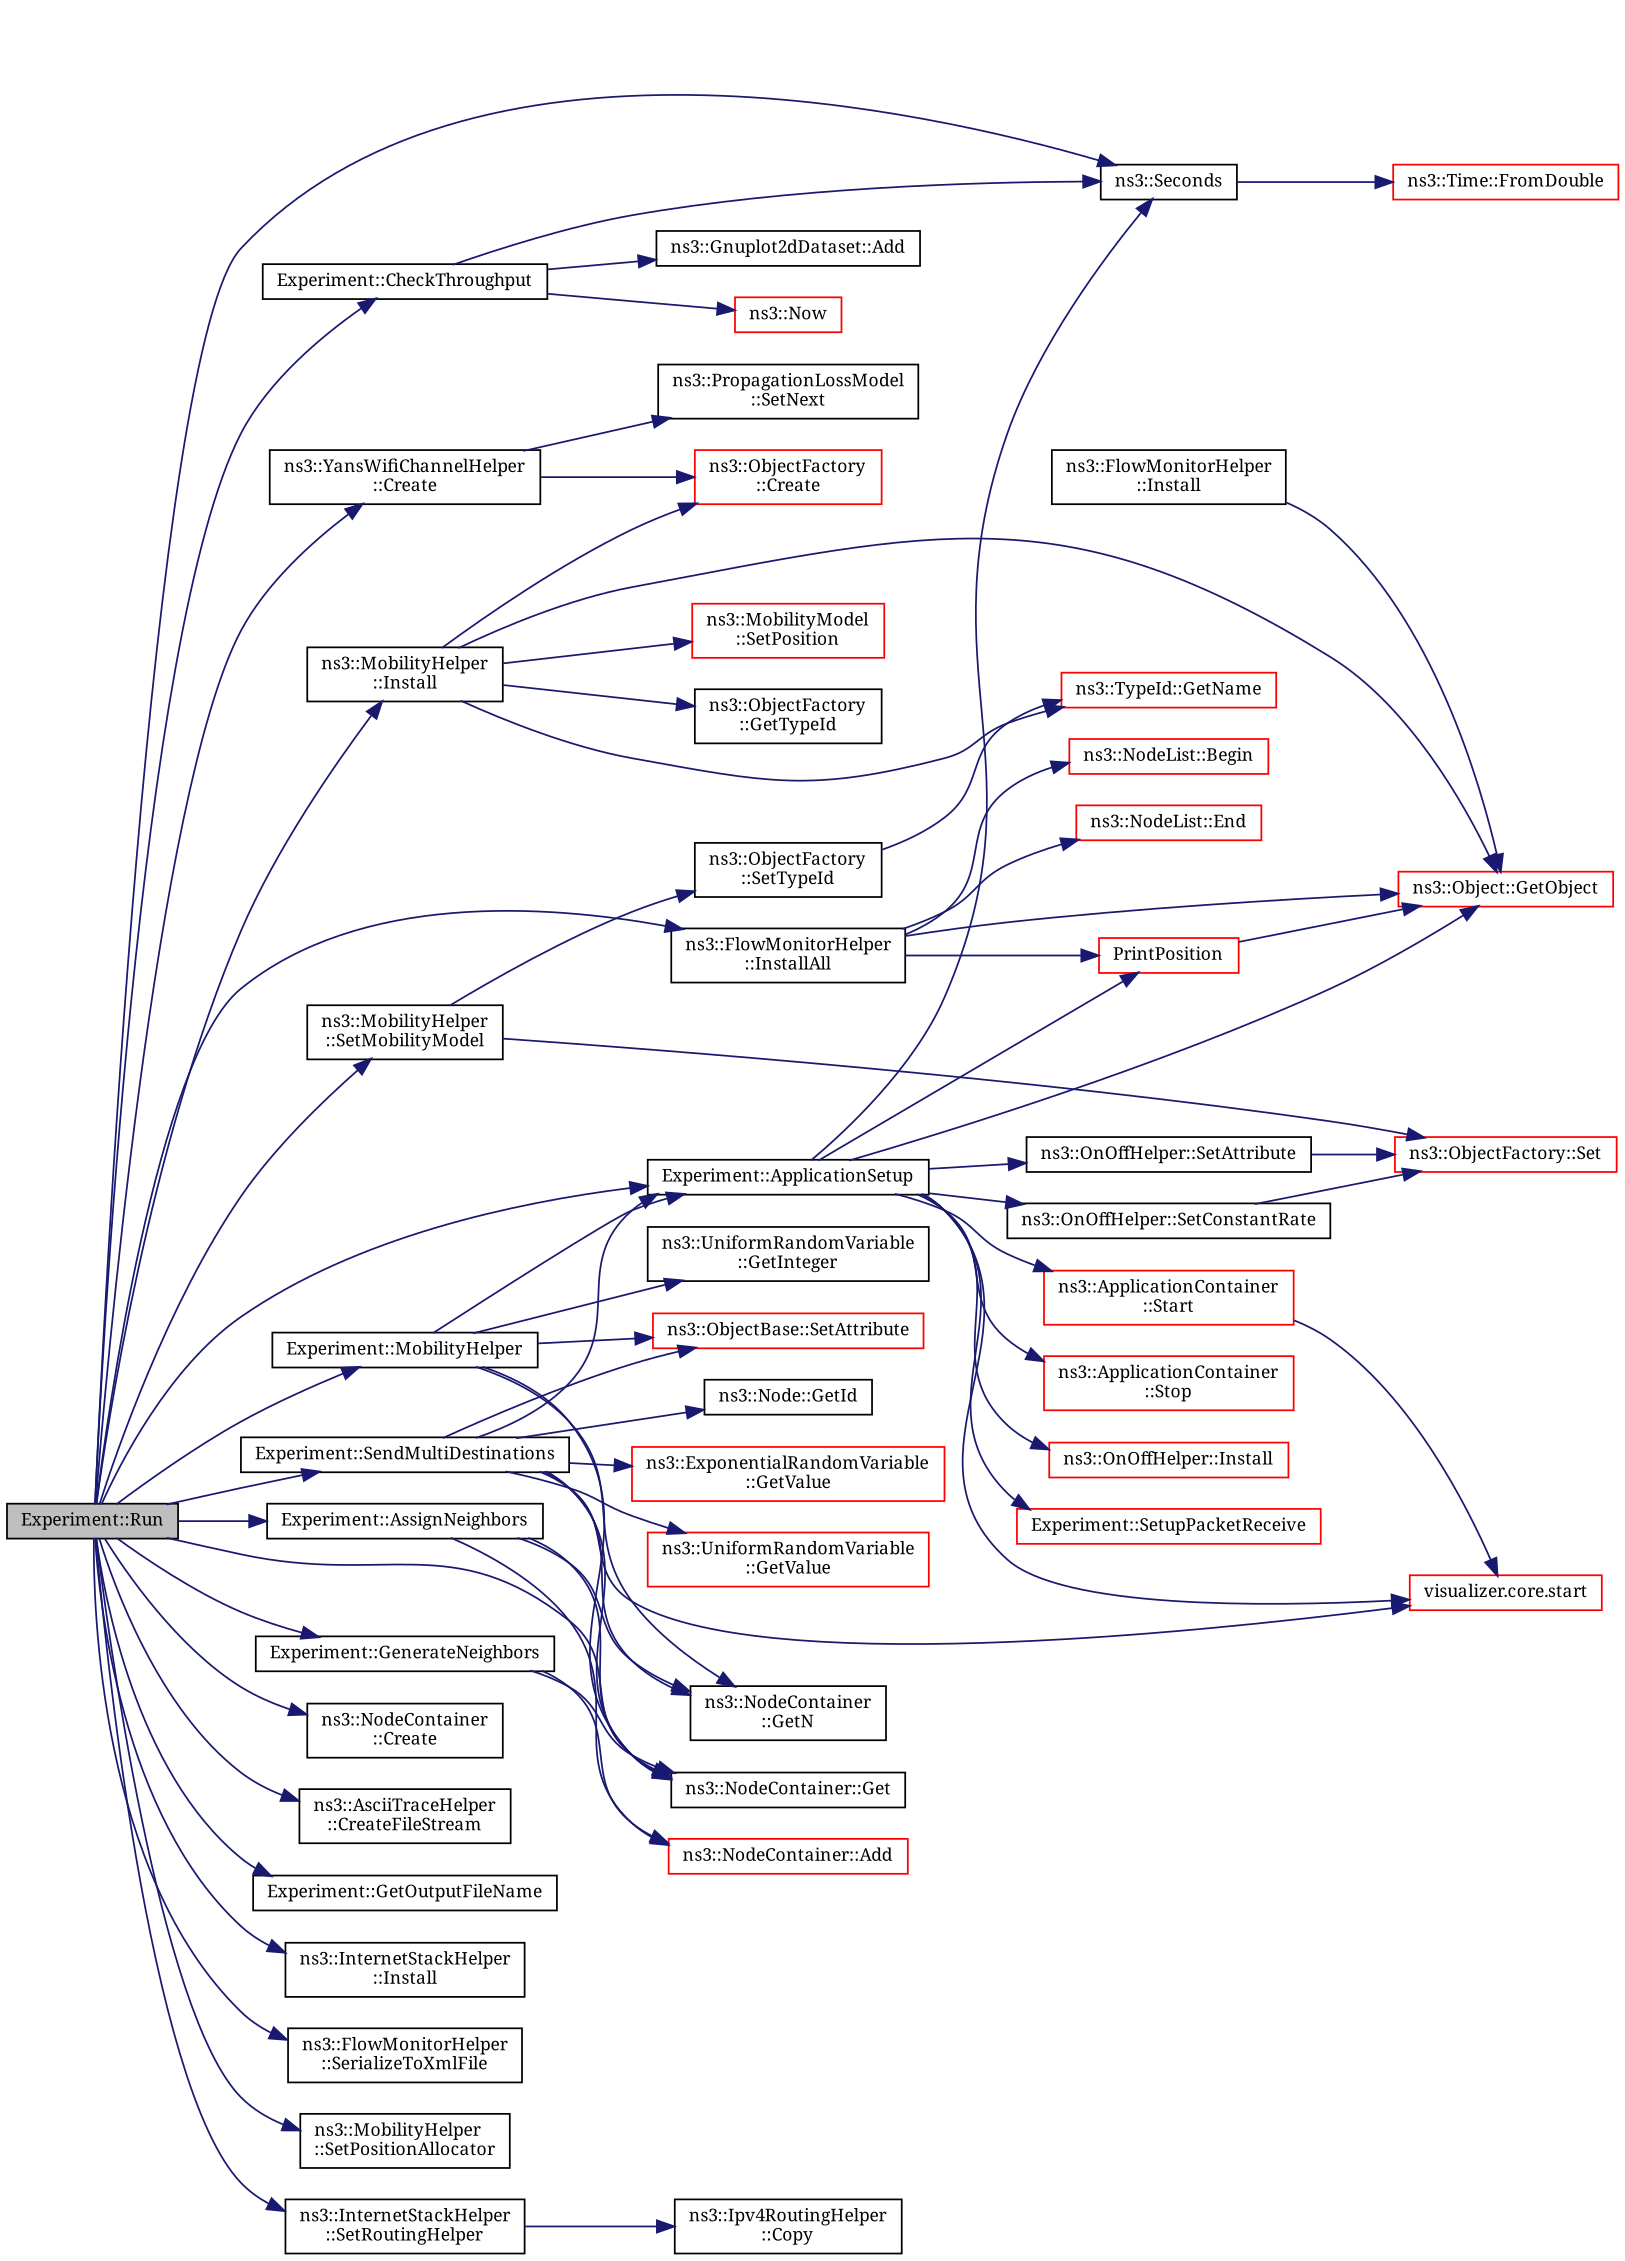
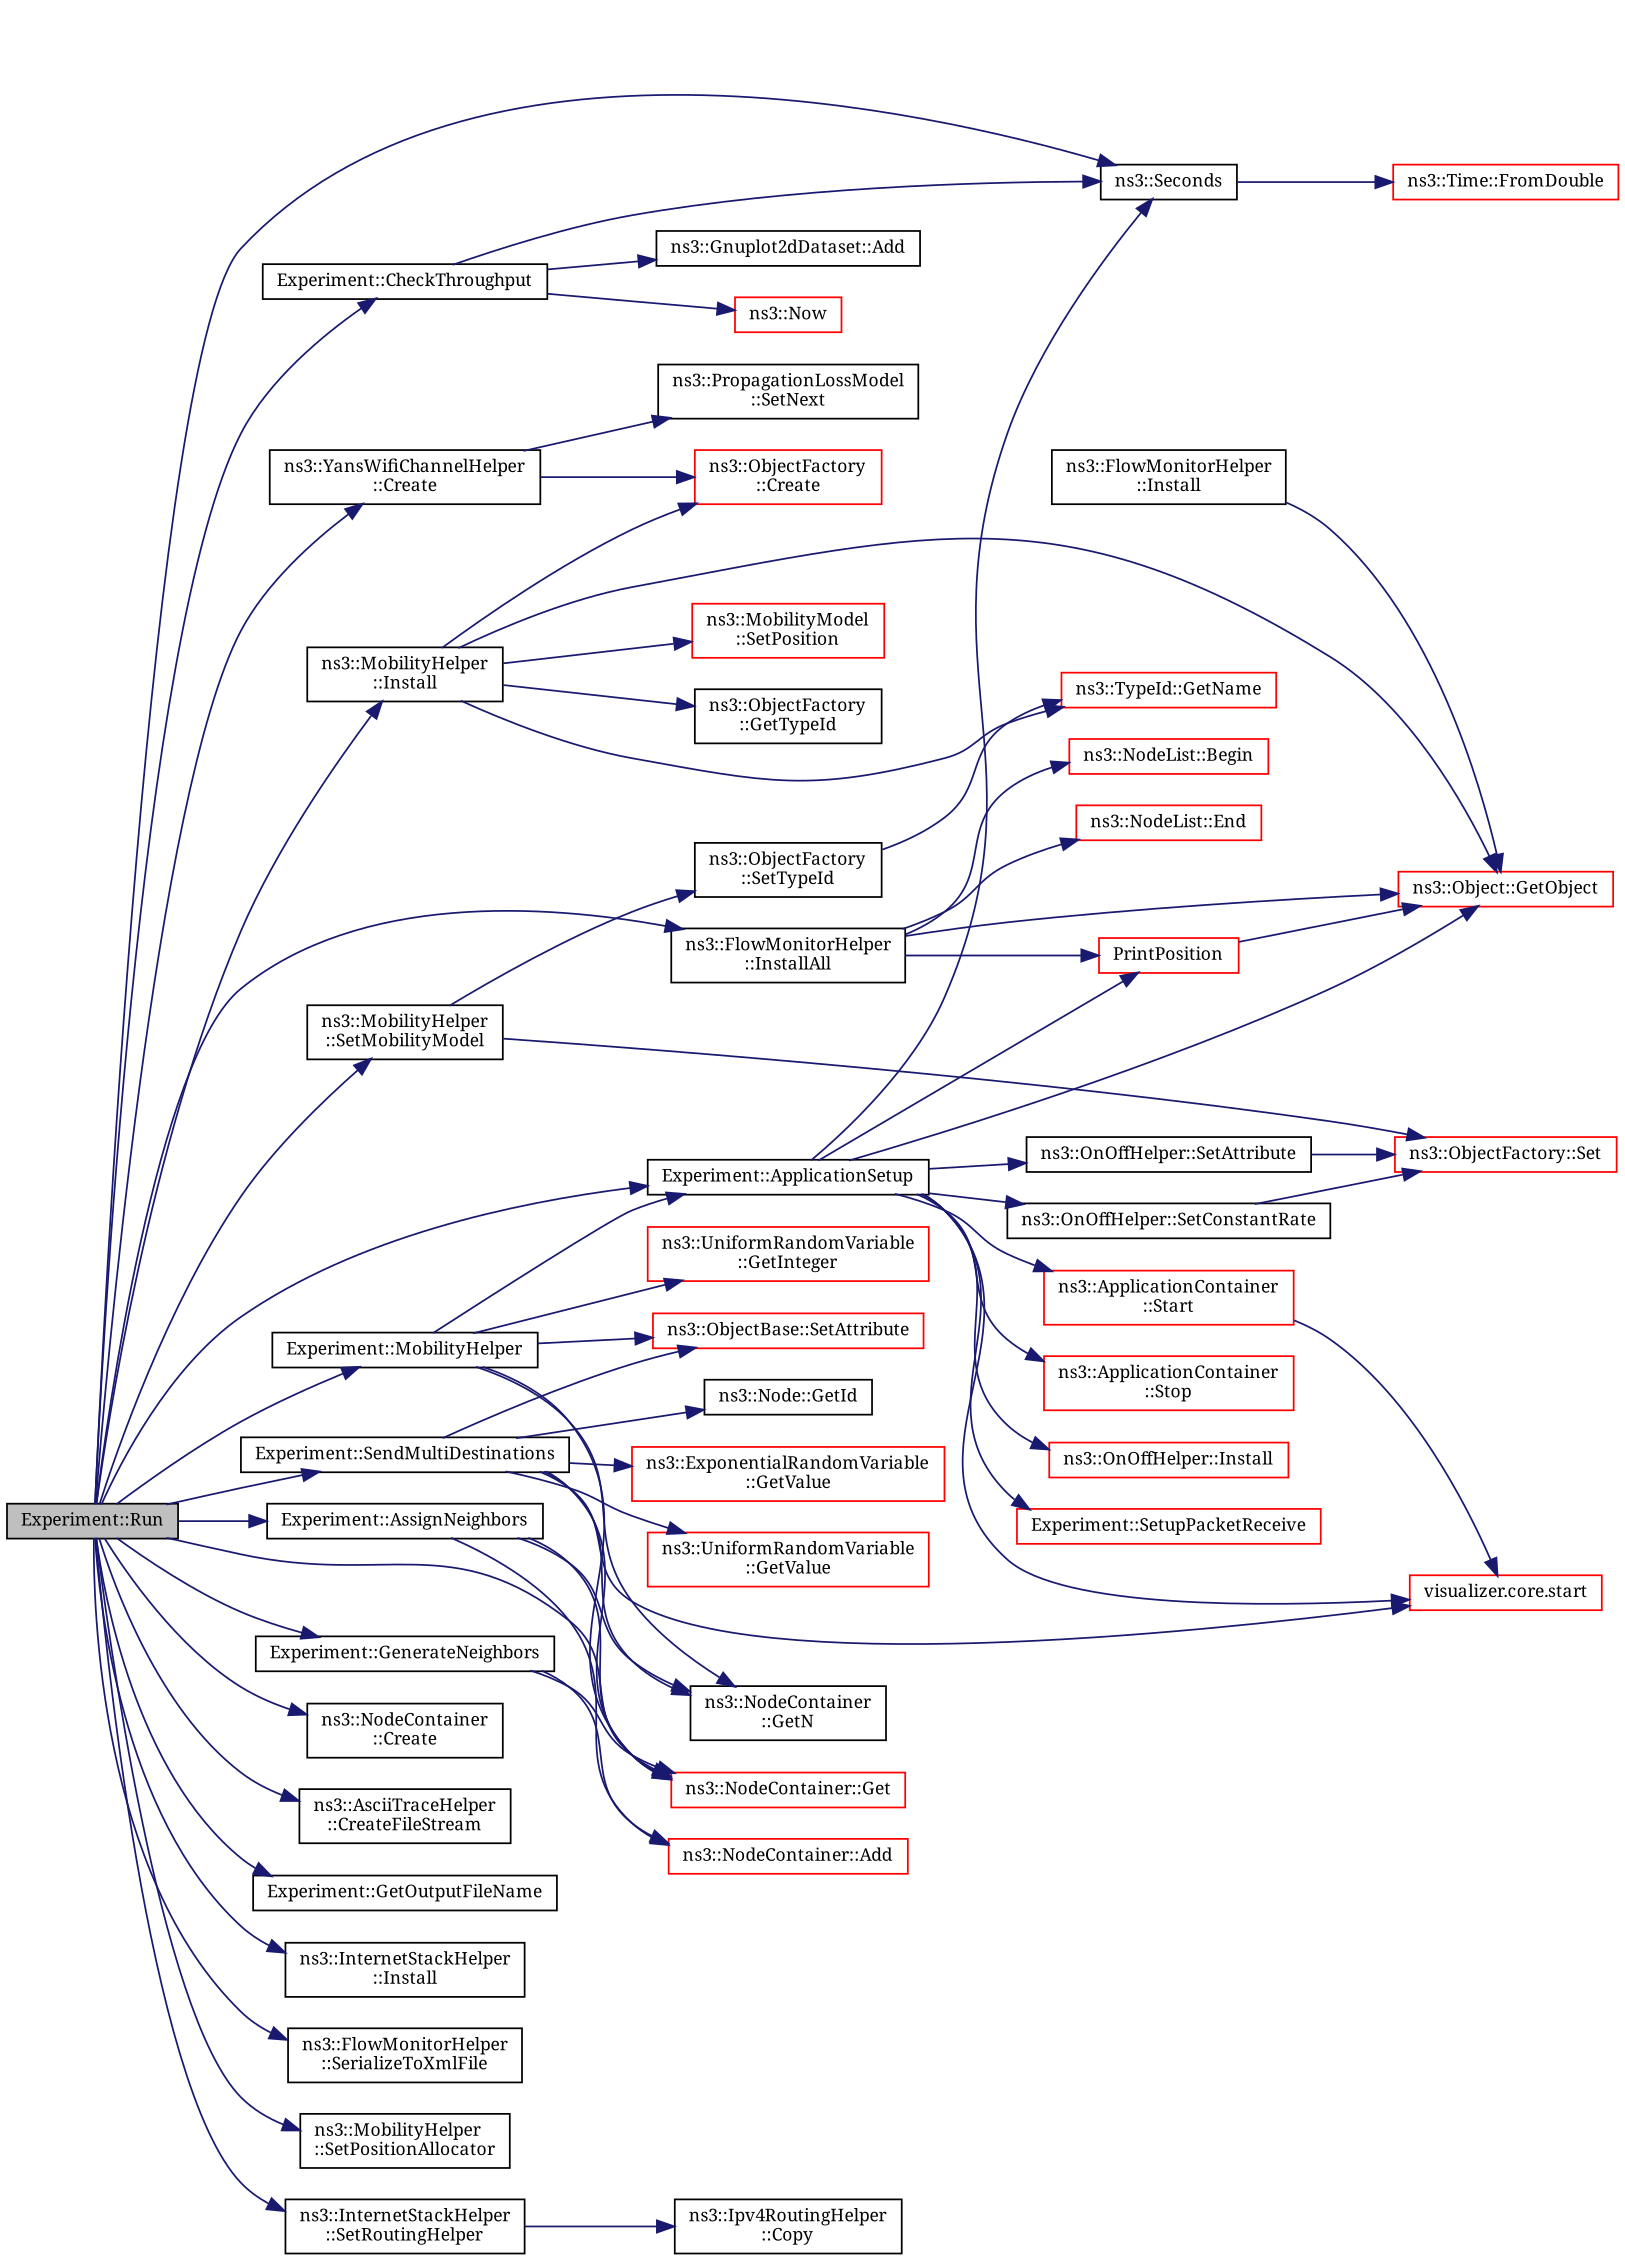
(788, 1254) -> (788, 1254)
(586, 1358) -> none
(788, 1790) -> (788, 1790)
